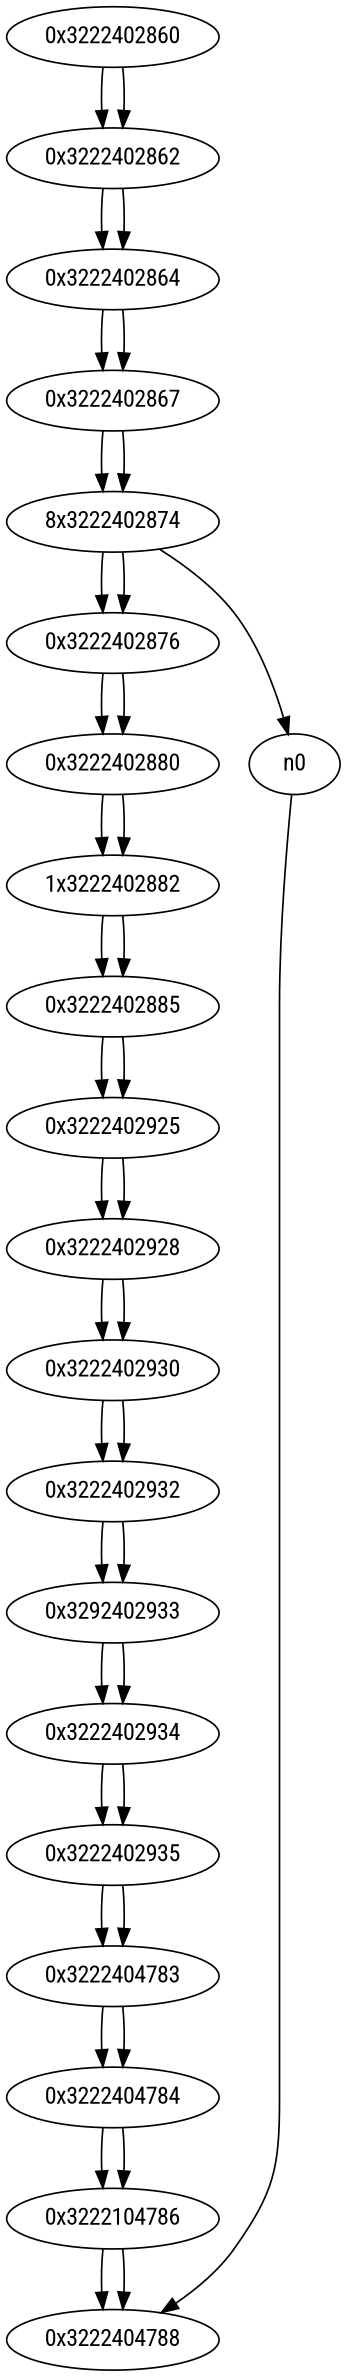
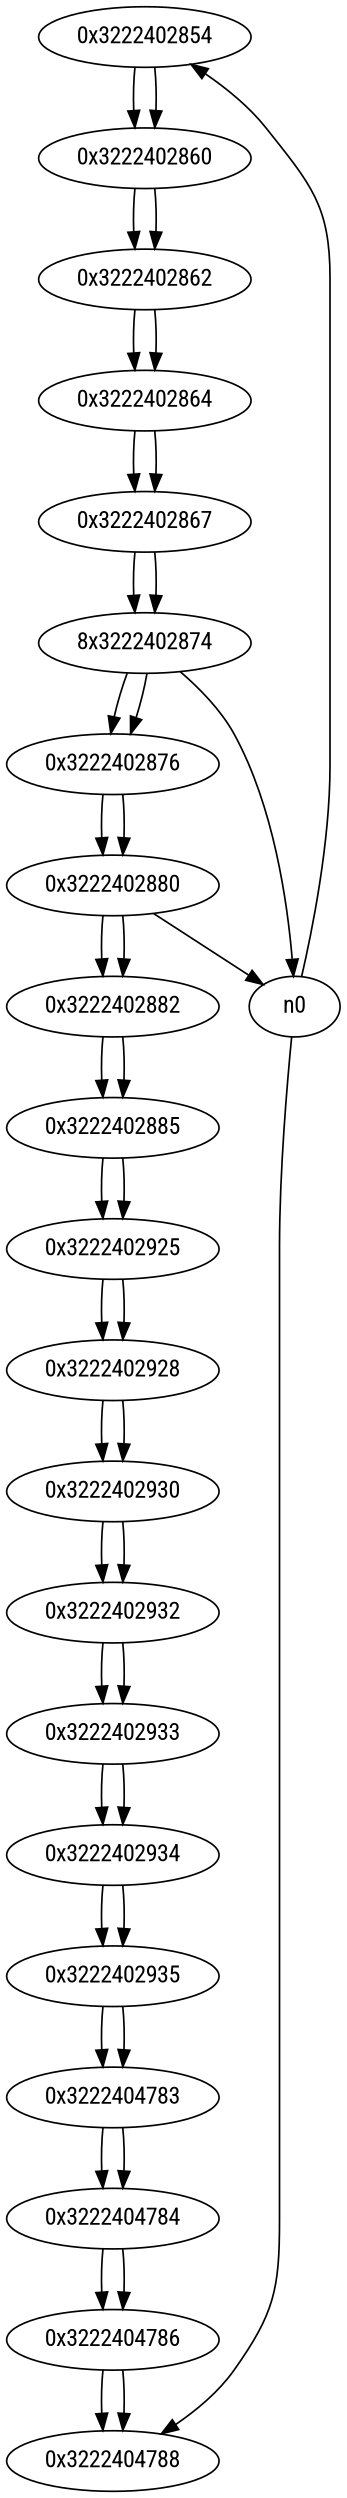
none -> (145, 37)
(113, 885) -> (113, 1007)
none -> (201, 944)
(113, 1613) -> (113, 1734)
(113, 2219) -> (113, 2340)
